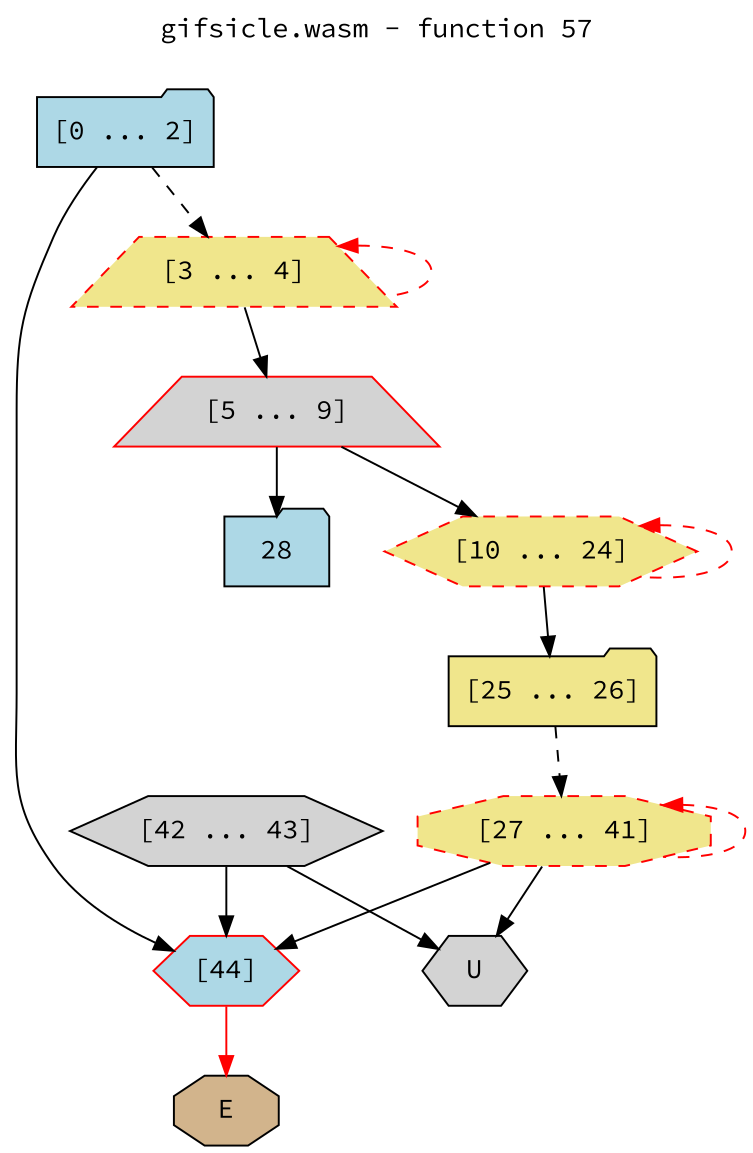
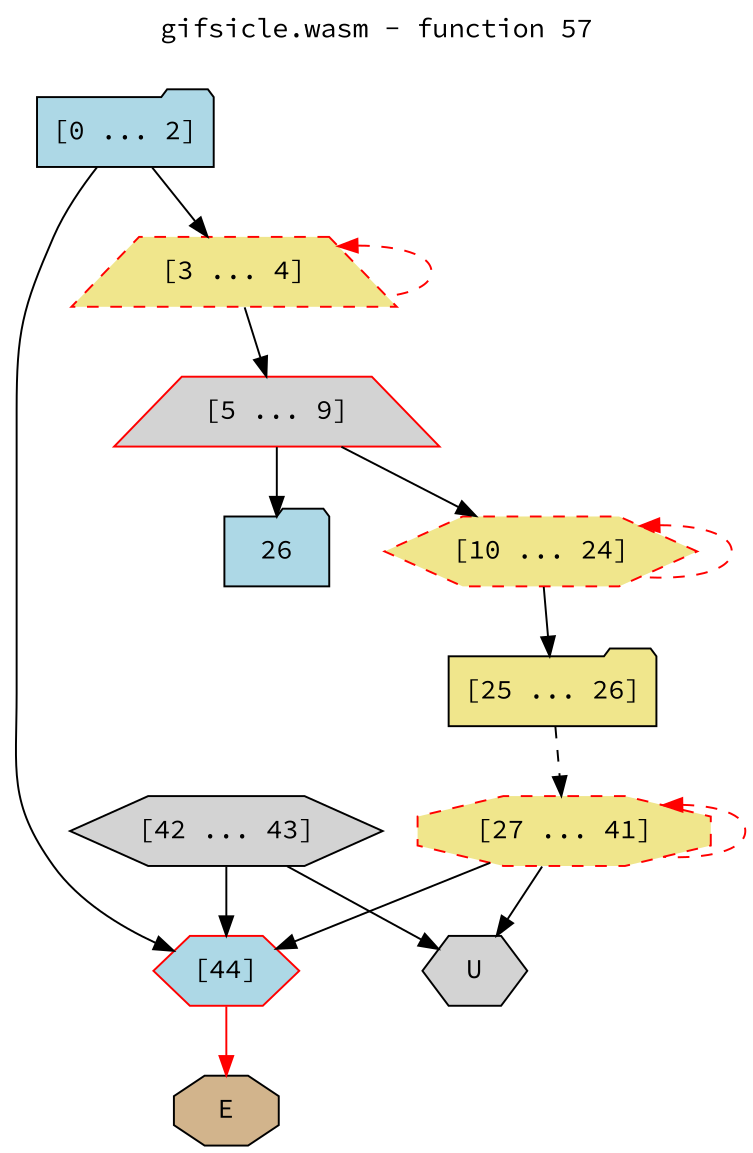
(174, 194) -> (174, 194)
(277, 551) -> (277, 551)
